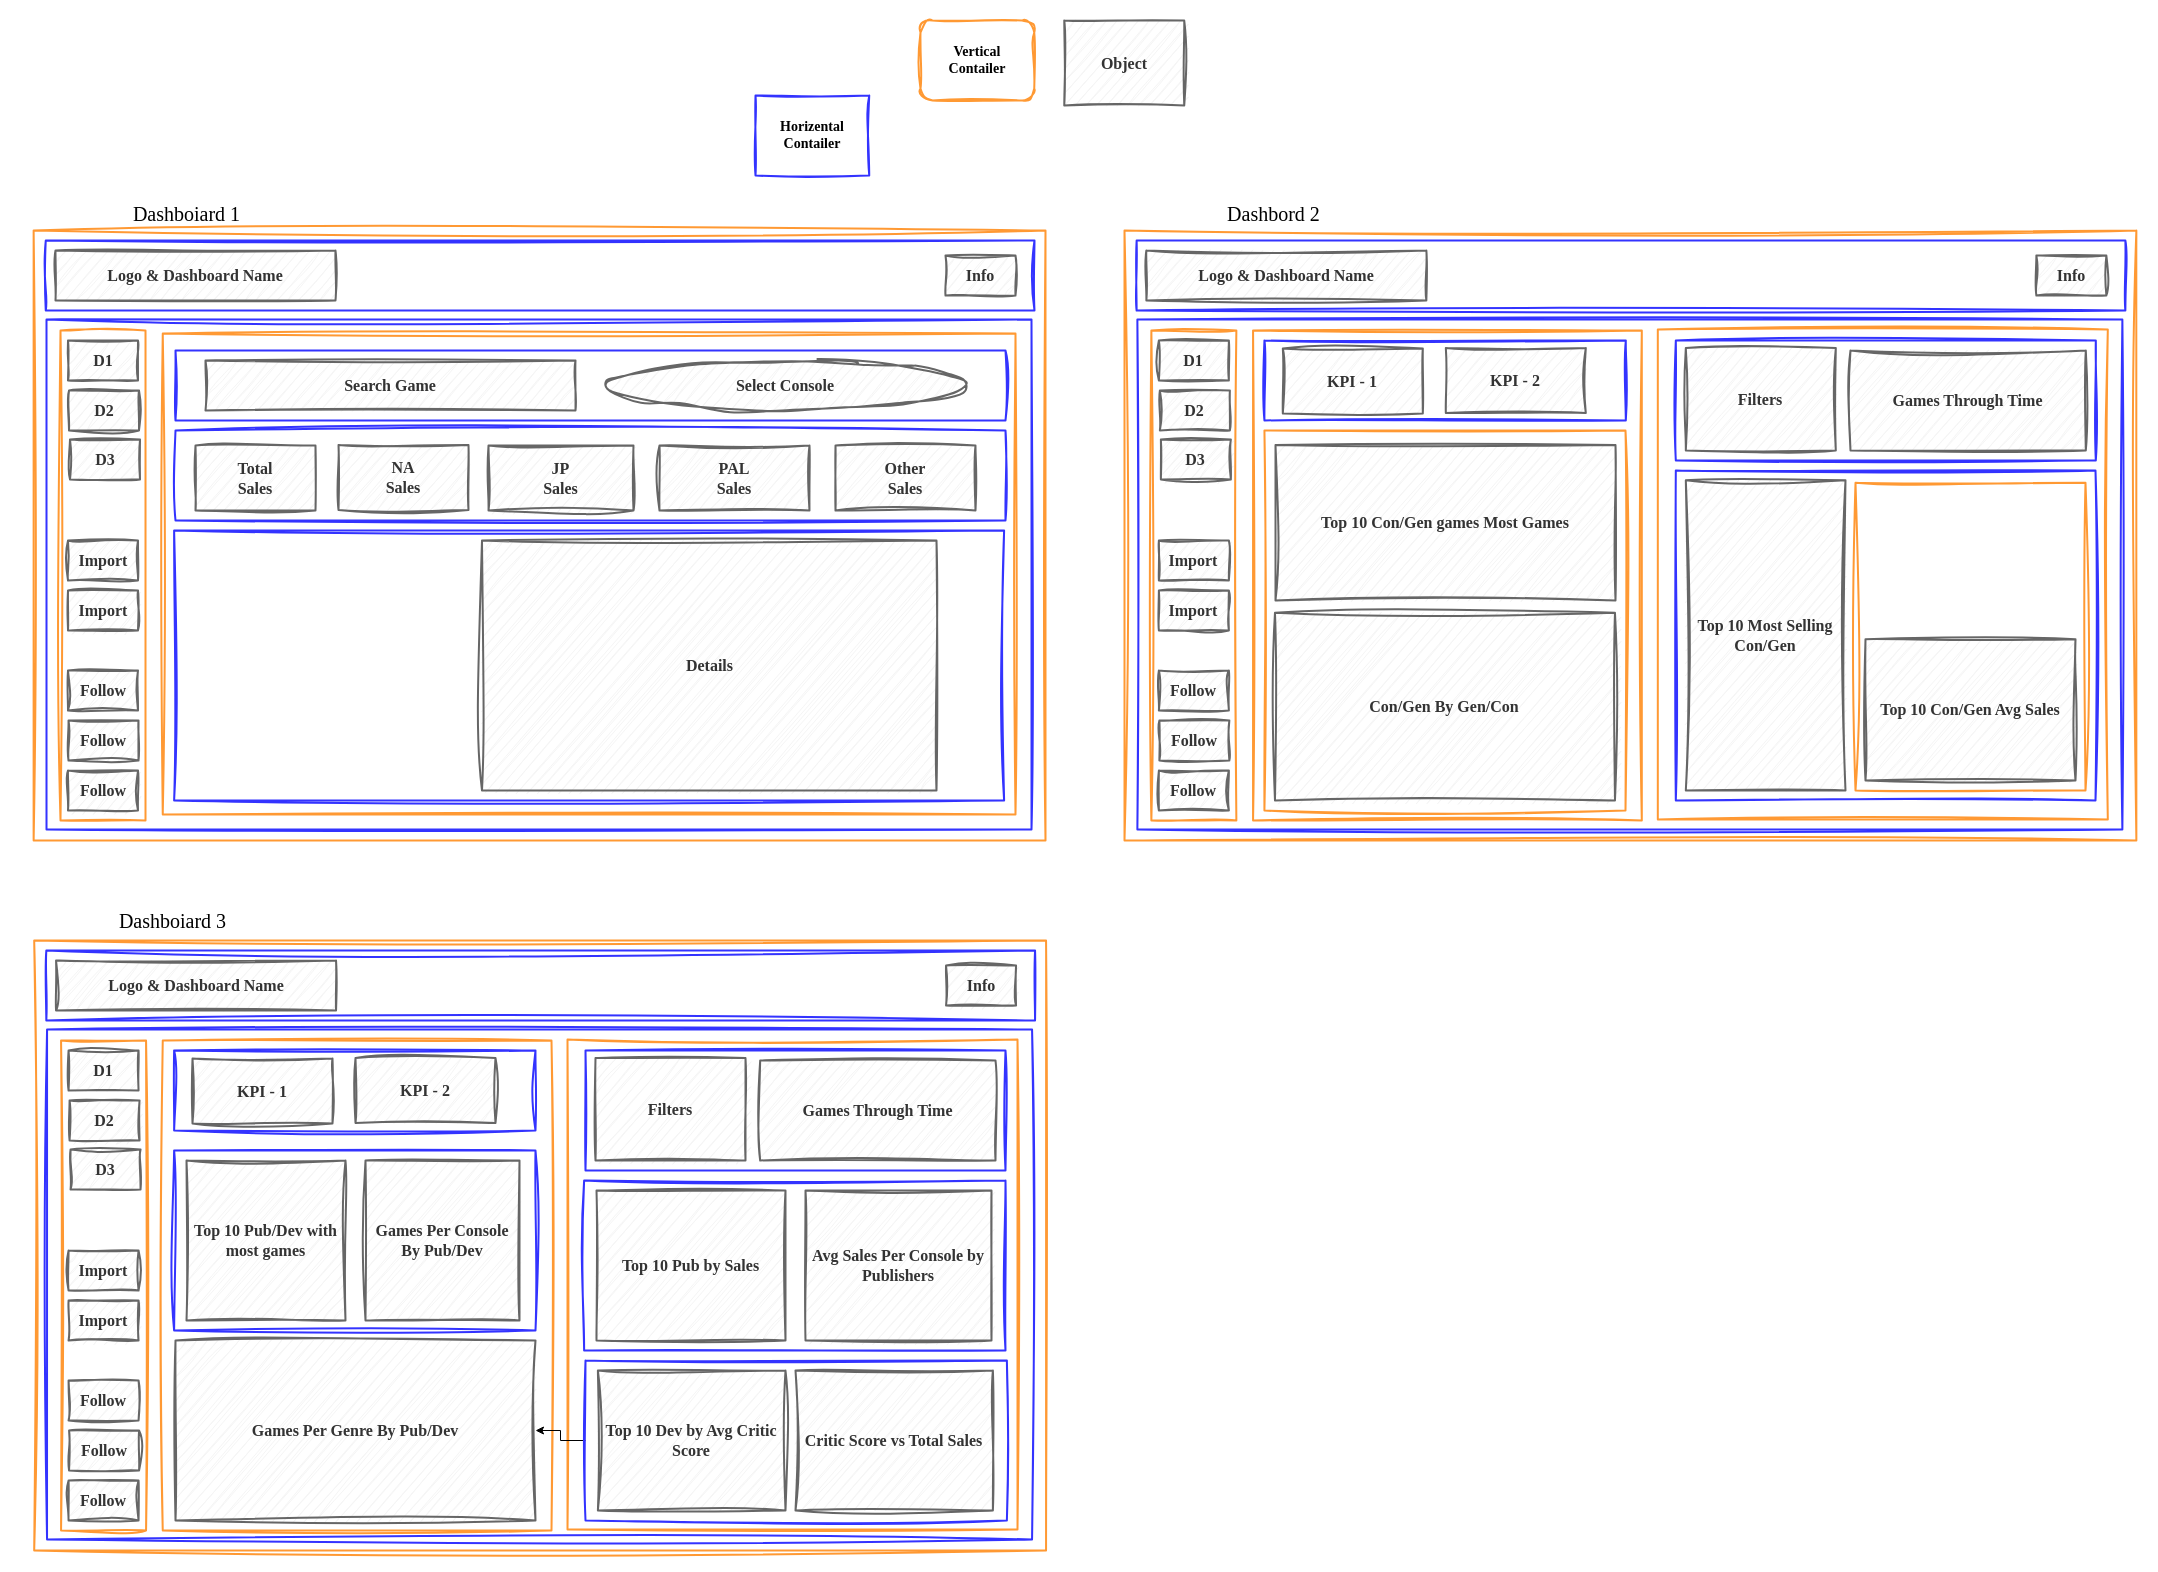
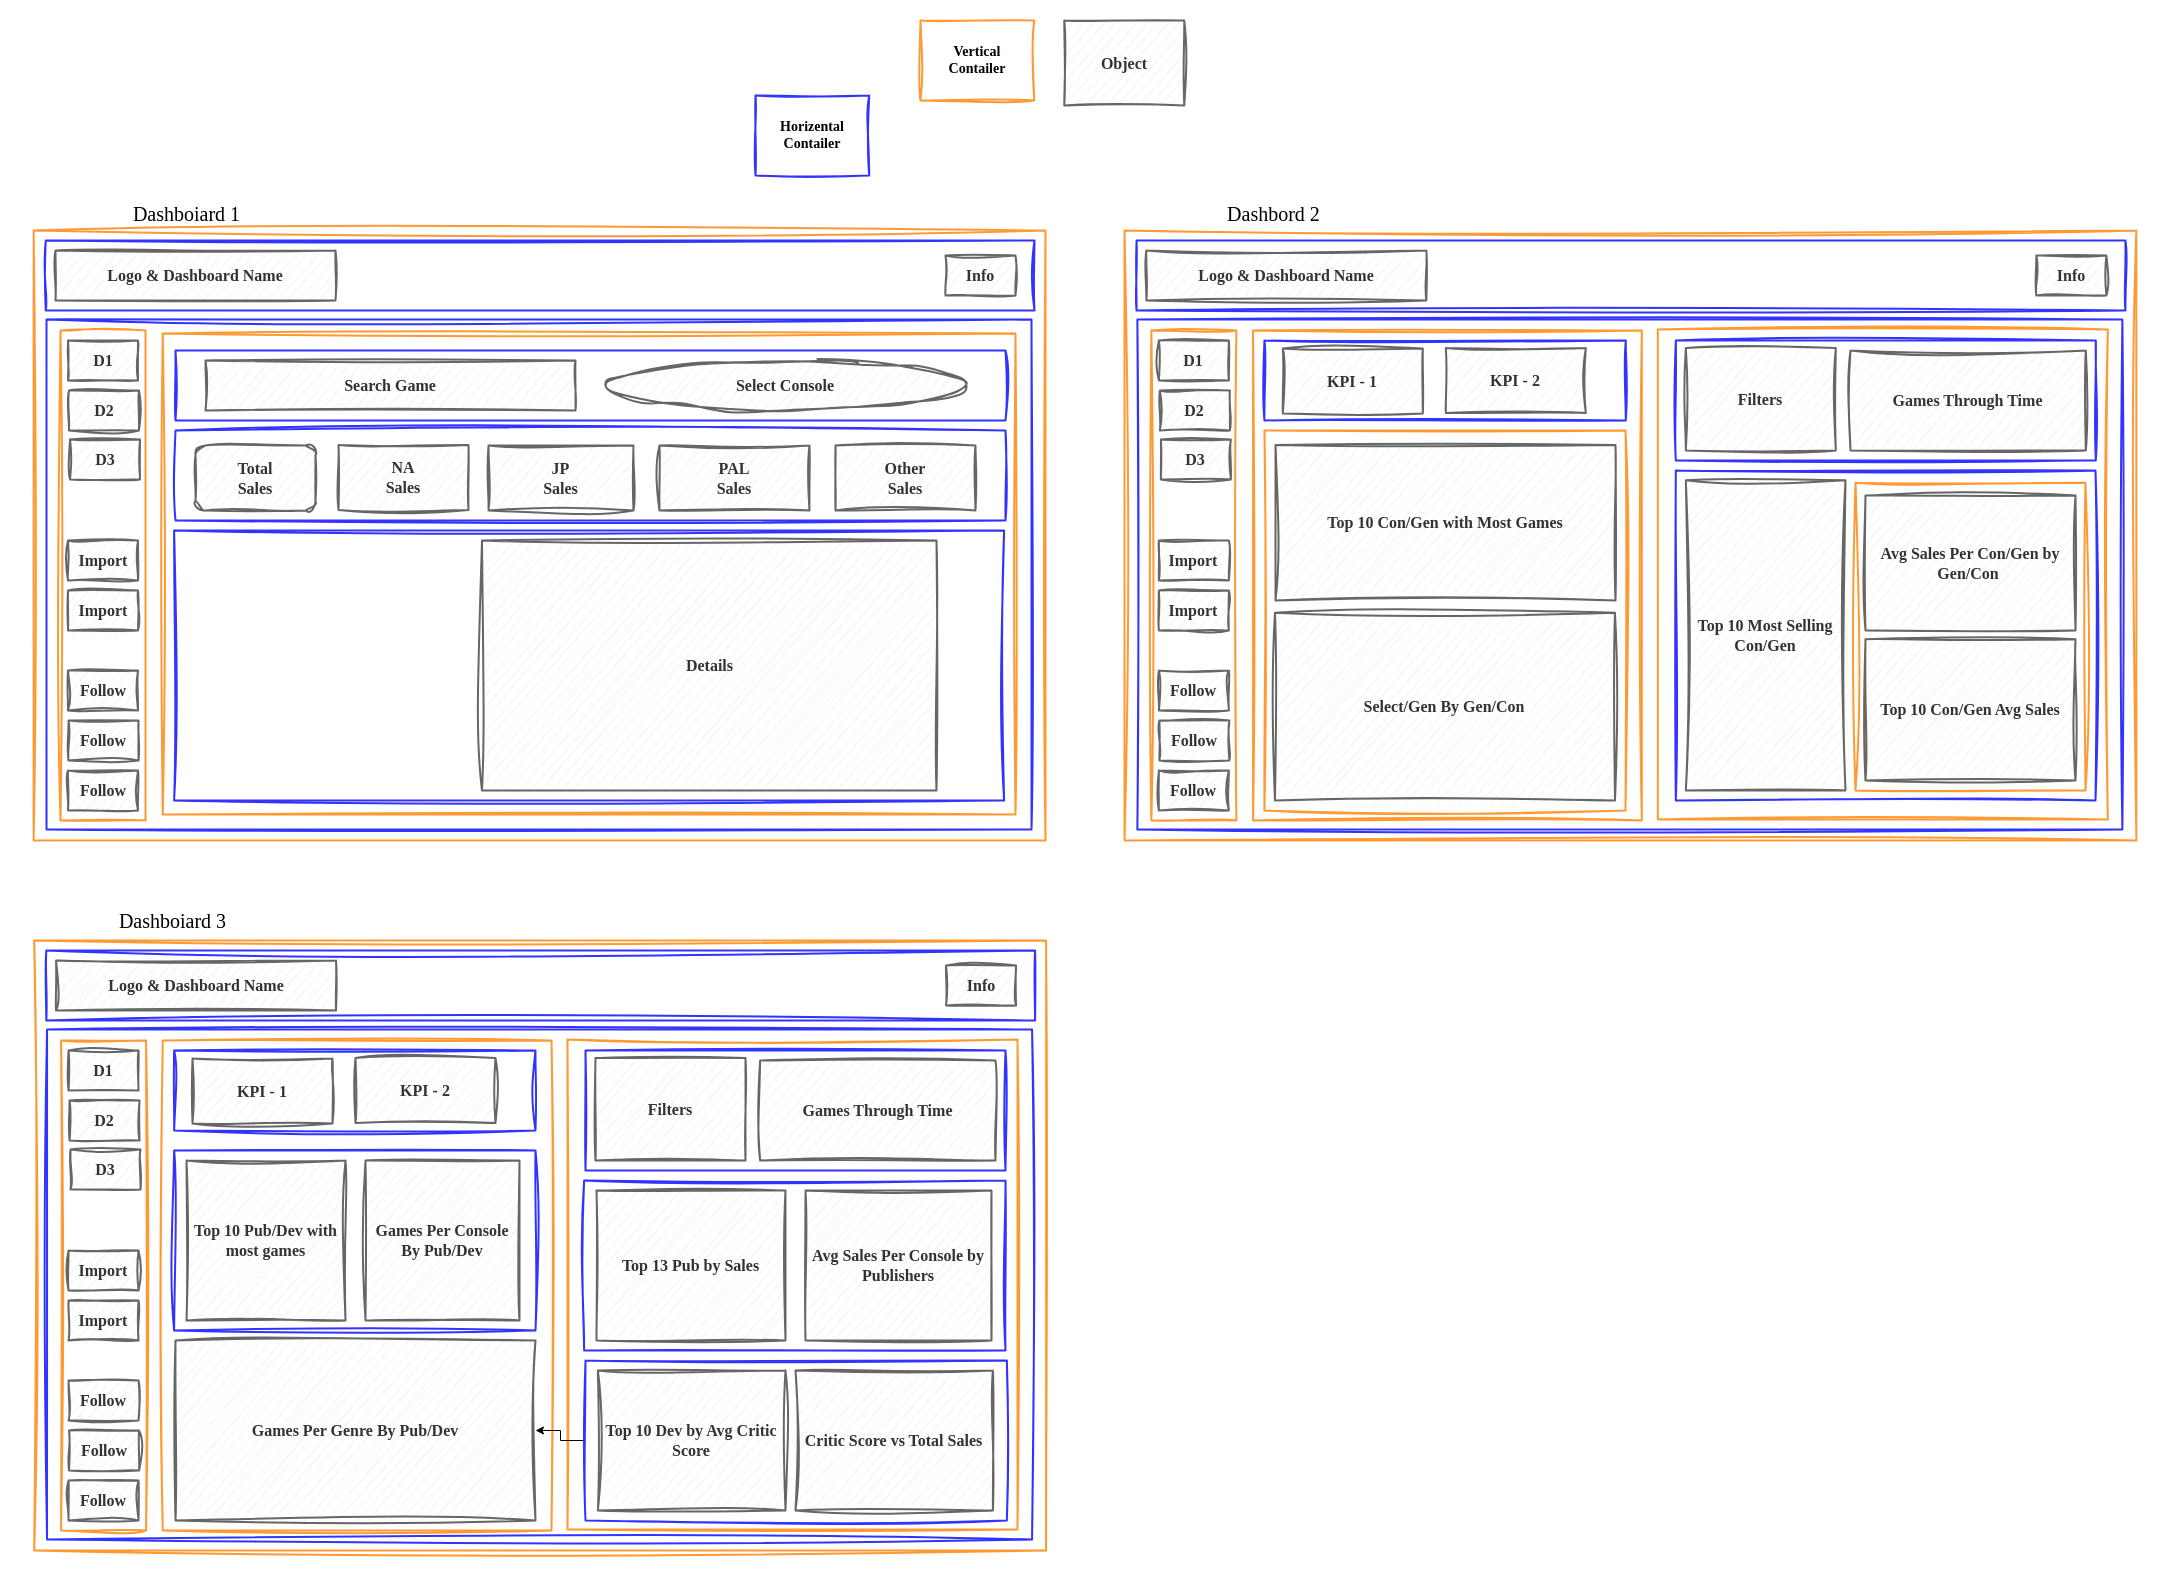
(977, 61) -> (977, 61)
(256, 478) -> (256, 478)
(1446, 523) -> (1446, 523)
none -> (1971, 563)
(1445, 707) -> (1445, 707)
(691, 1266) -> (691, 1266)
